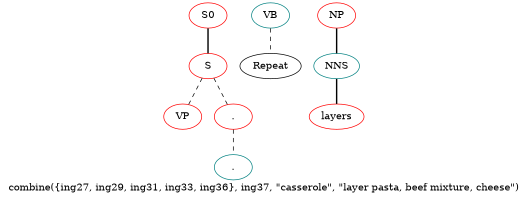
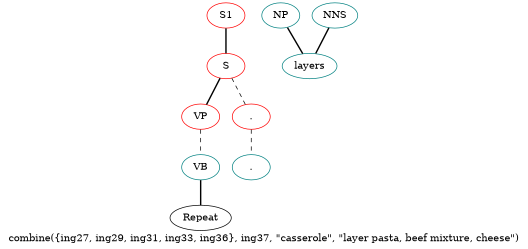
(208, 15) -> (226, 15)
(337, 15) -> (281, 15)
(271, 41) -> (201, 193)
(337, 41) -> (295, 41)
(195, 91) -> (213, 91)
(337, 117) -> (310, 66)
none -> (201, 142)
